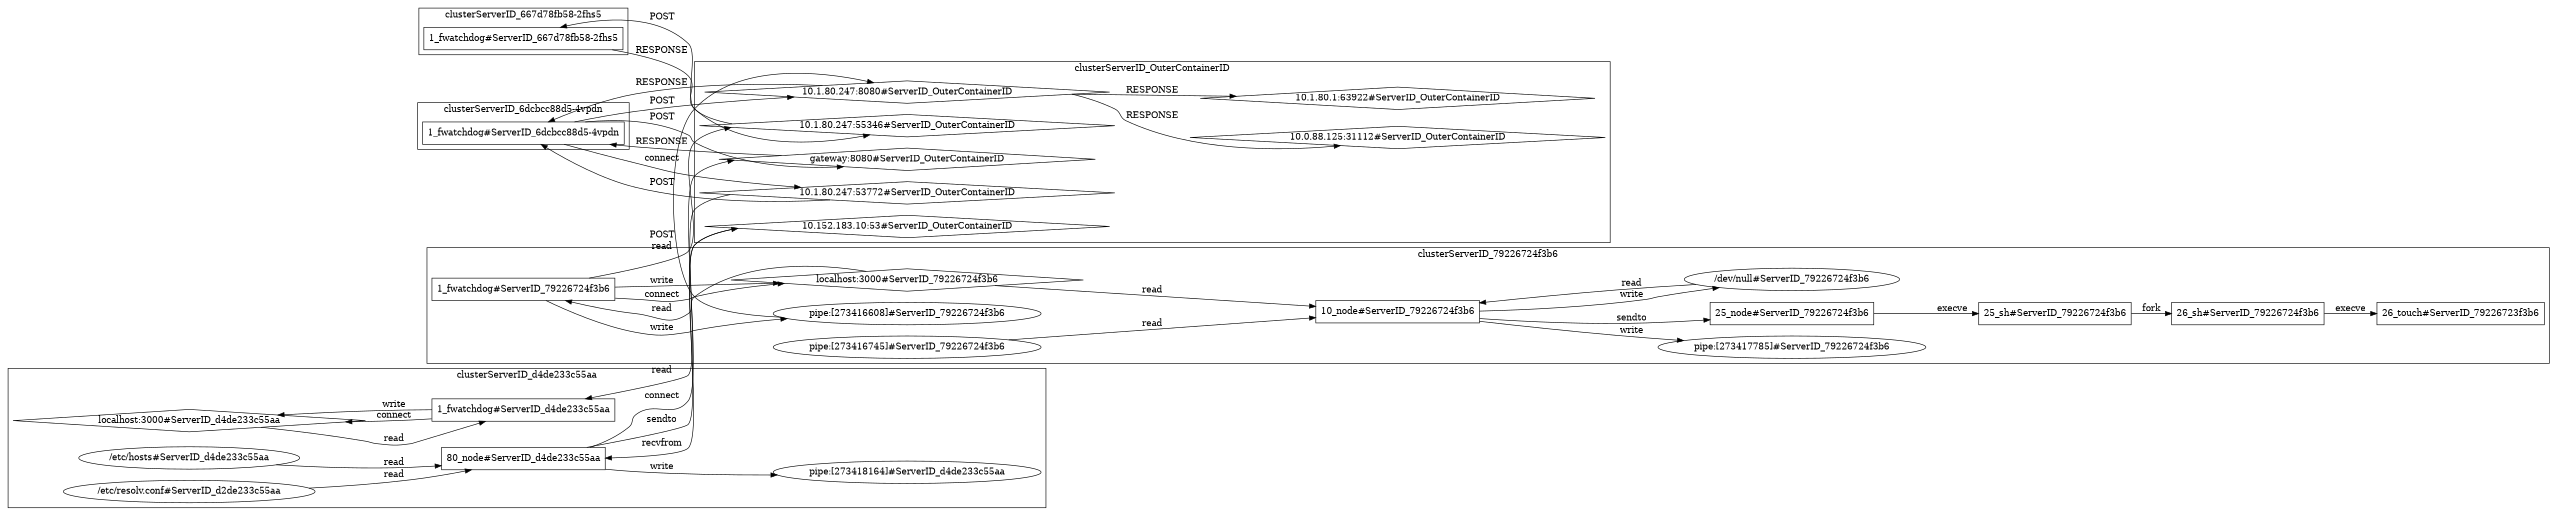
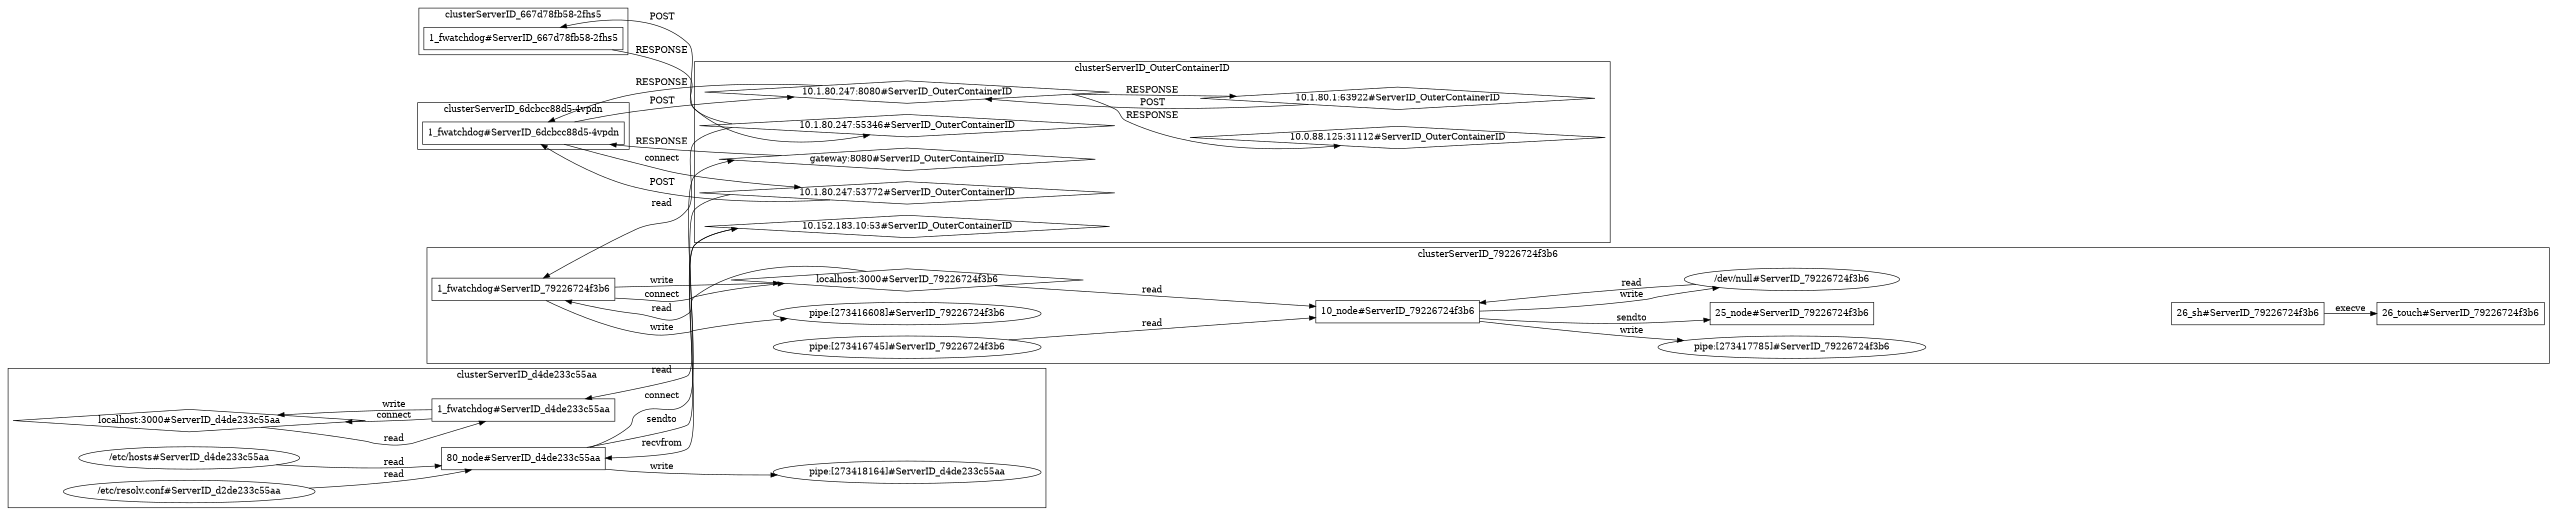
(703, 146) -> none
(677, 156) -> (1150, 108)
(685, 254) -> (669, 222)
(2055, 314) -> none
(2461, 314) -> (2461, 314)
